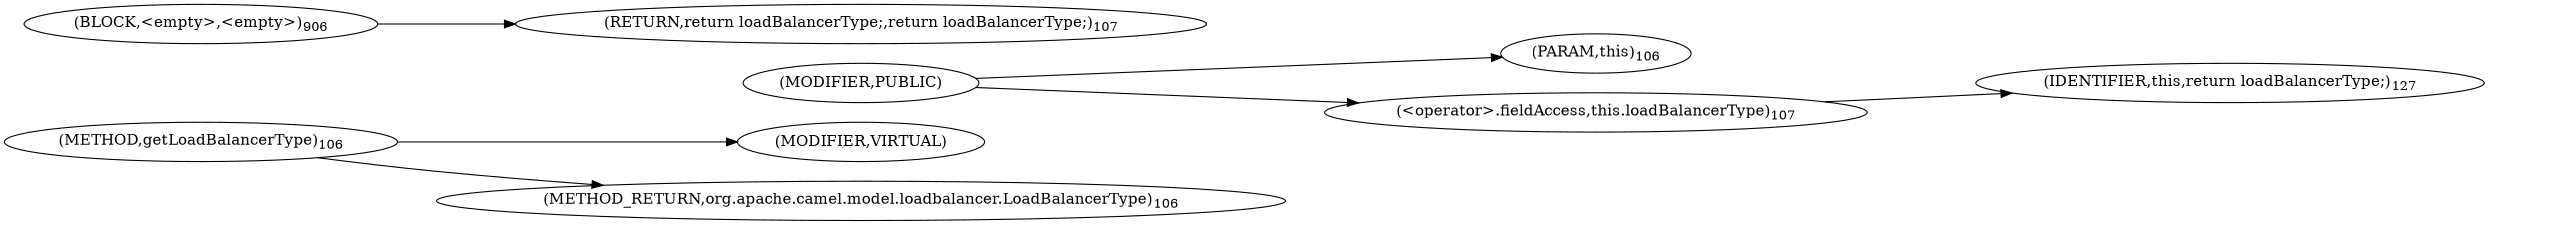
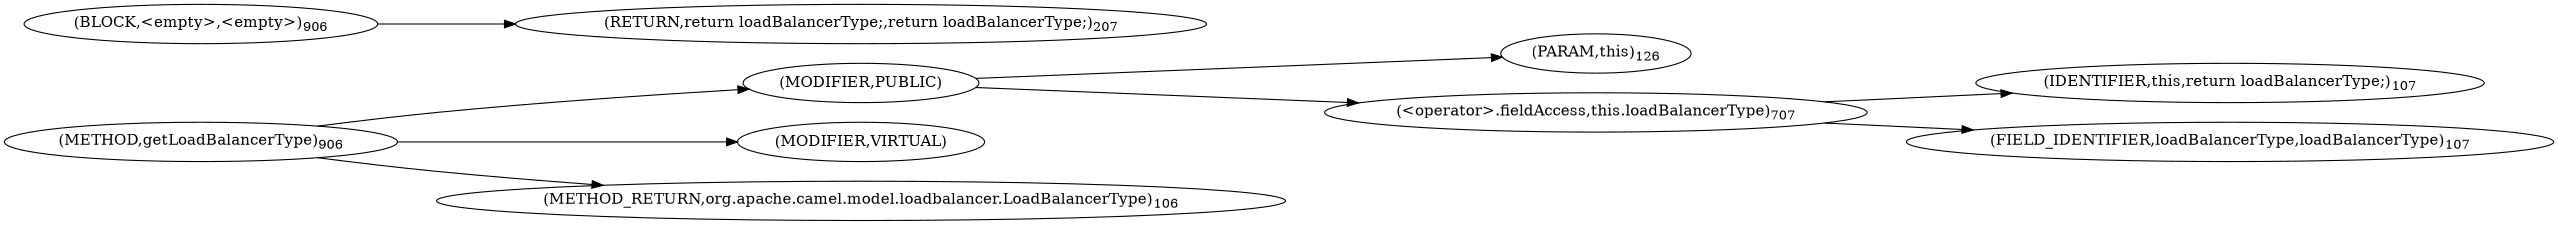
(1106, 22) -> (1106, 22)
(1648, 52) -> (1648, 52)
(2404, 81) -> (2404, 81)
none -> (527, 104)
(1783, 111) -> (1783, 111)
(331, 140) -> (331, 140)
none -> (2230, 142)
